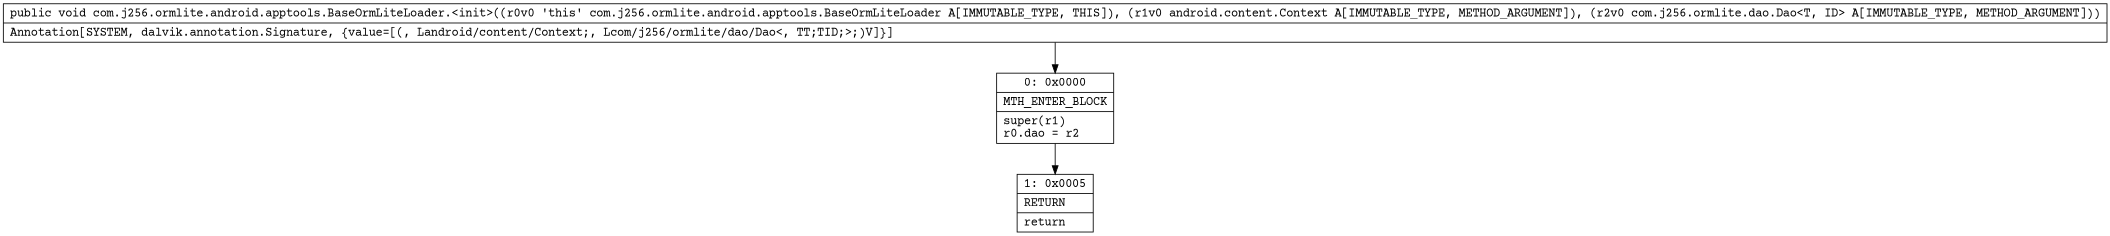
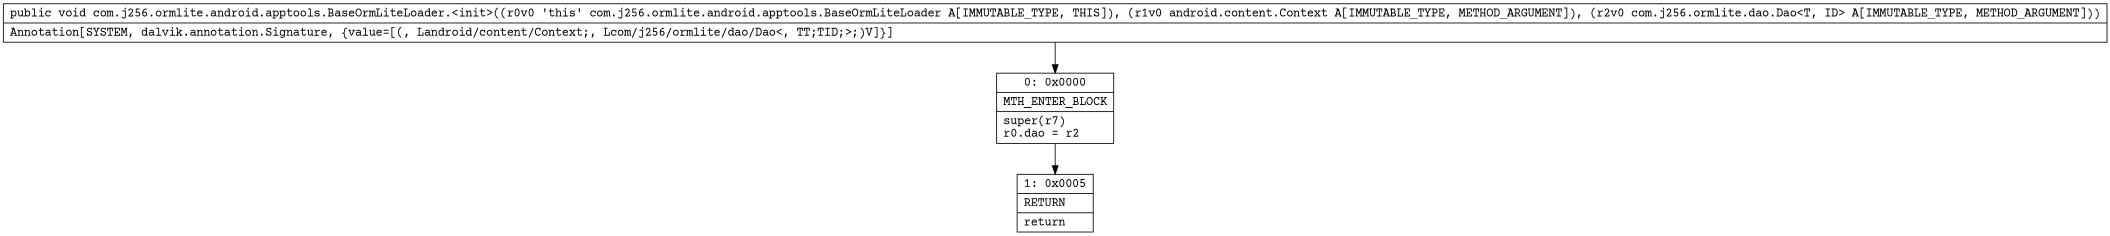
(1035, 121) -> (1035, 121)
